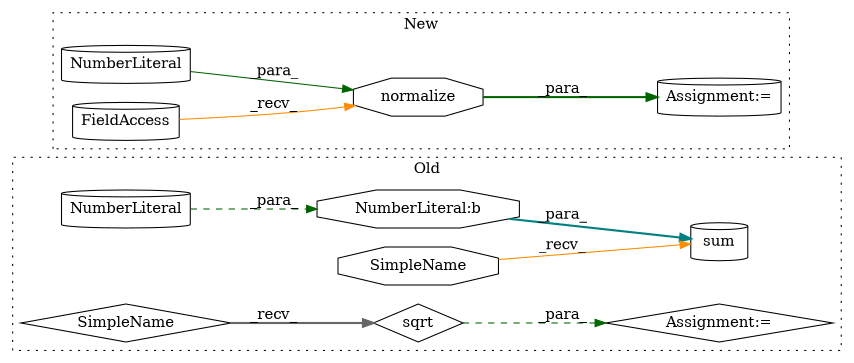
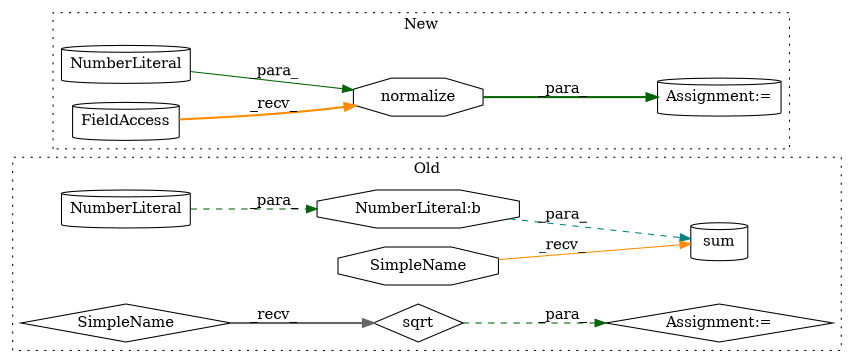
(262, 115) -> (262, 115)
(595, 228) -> (595, 228)
